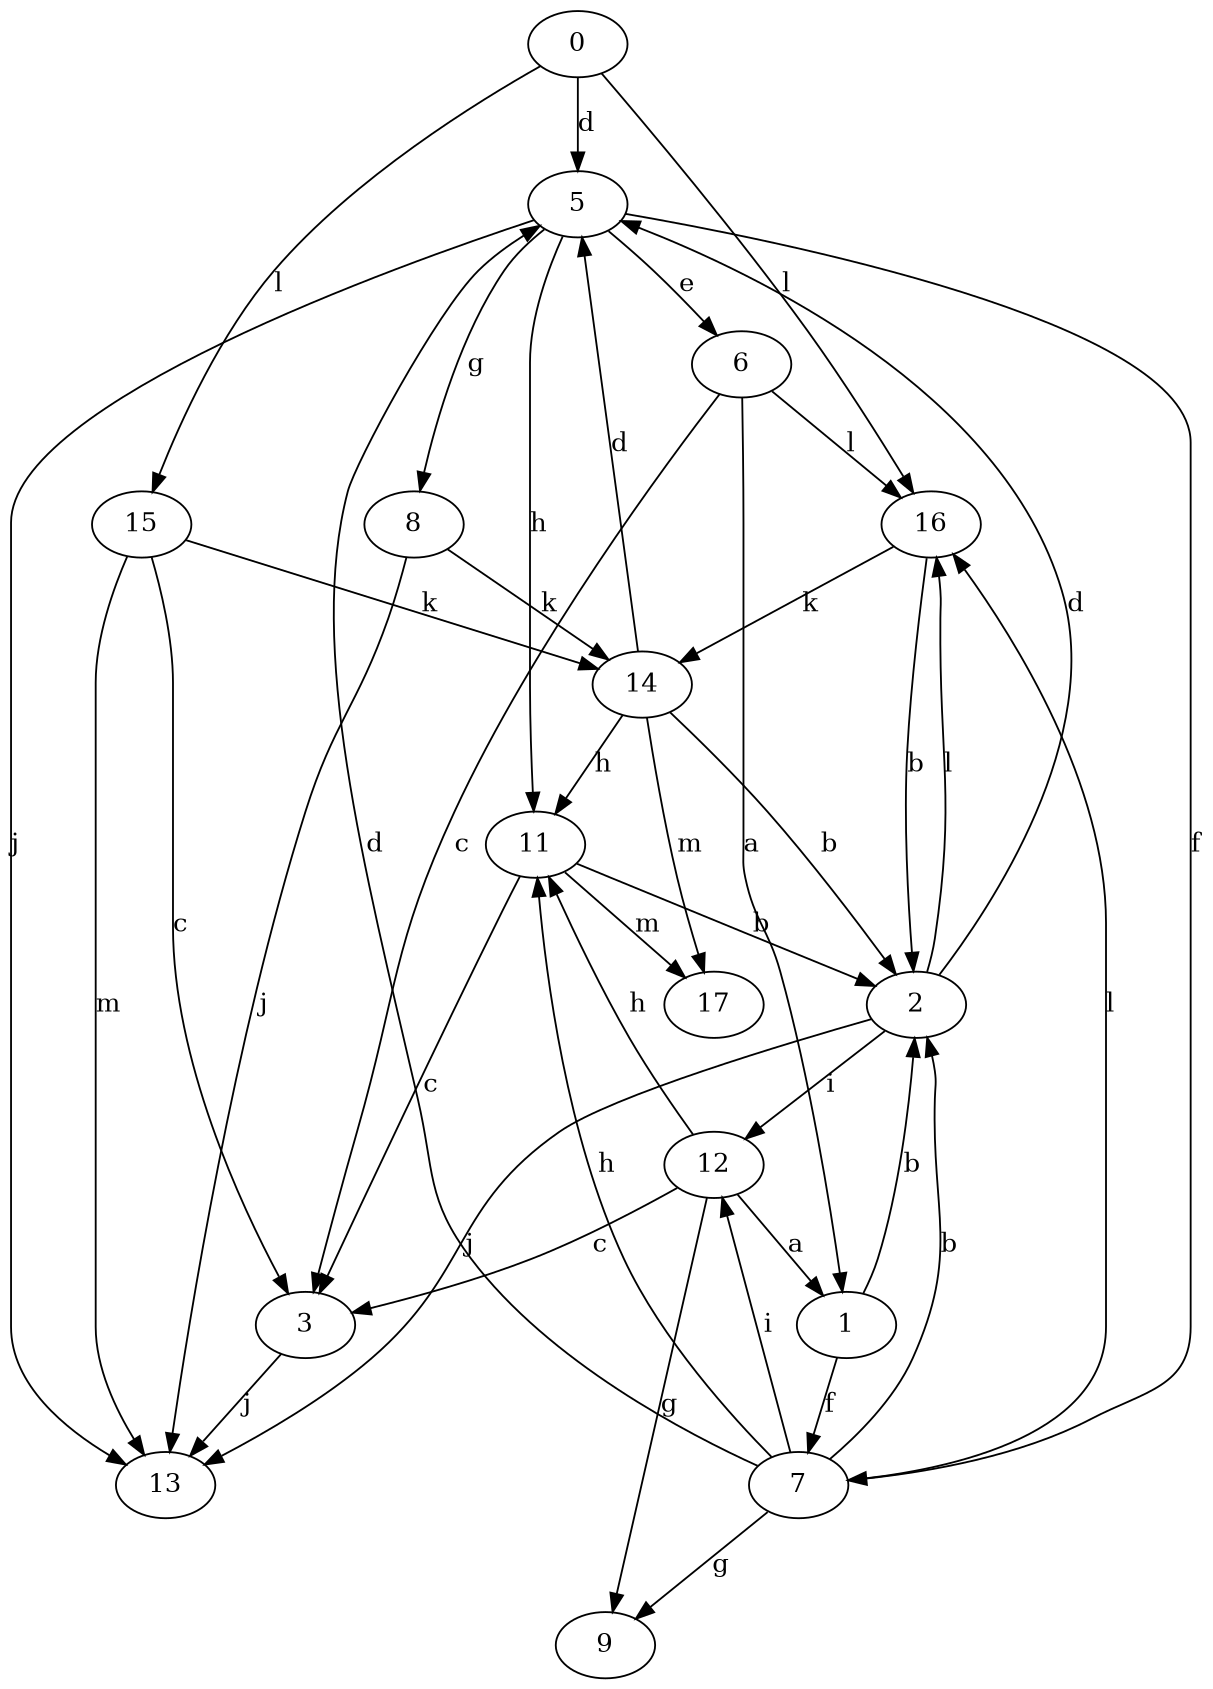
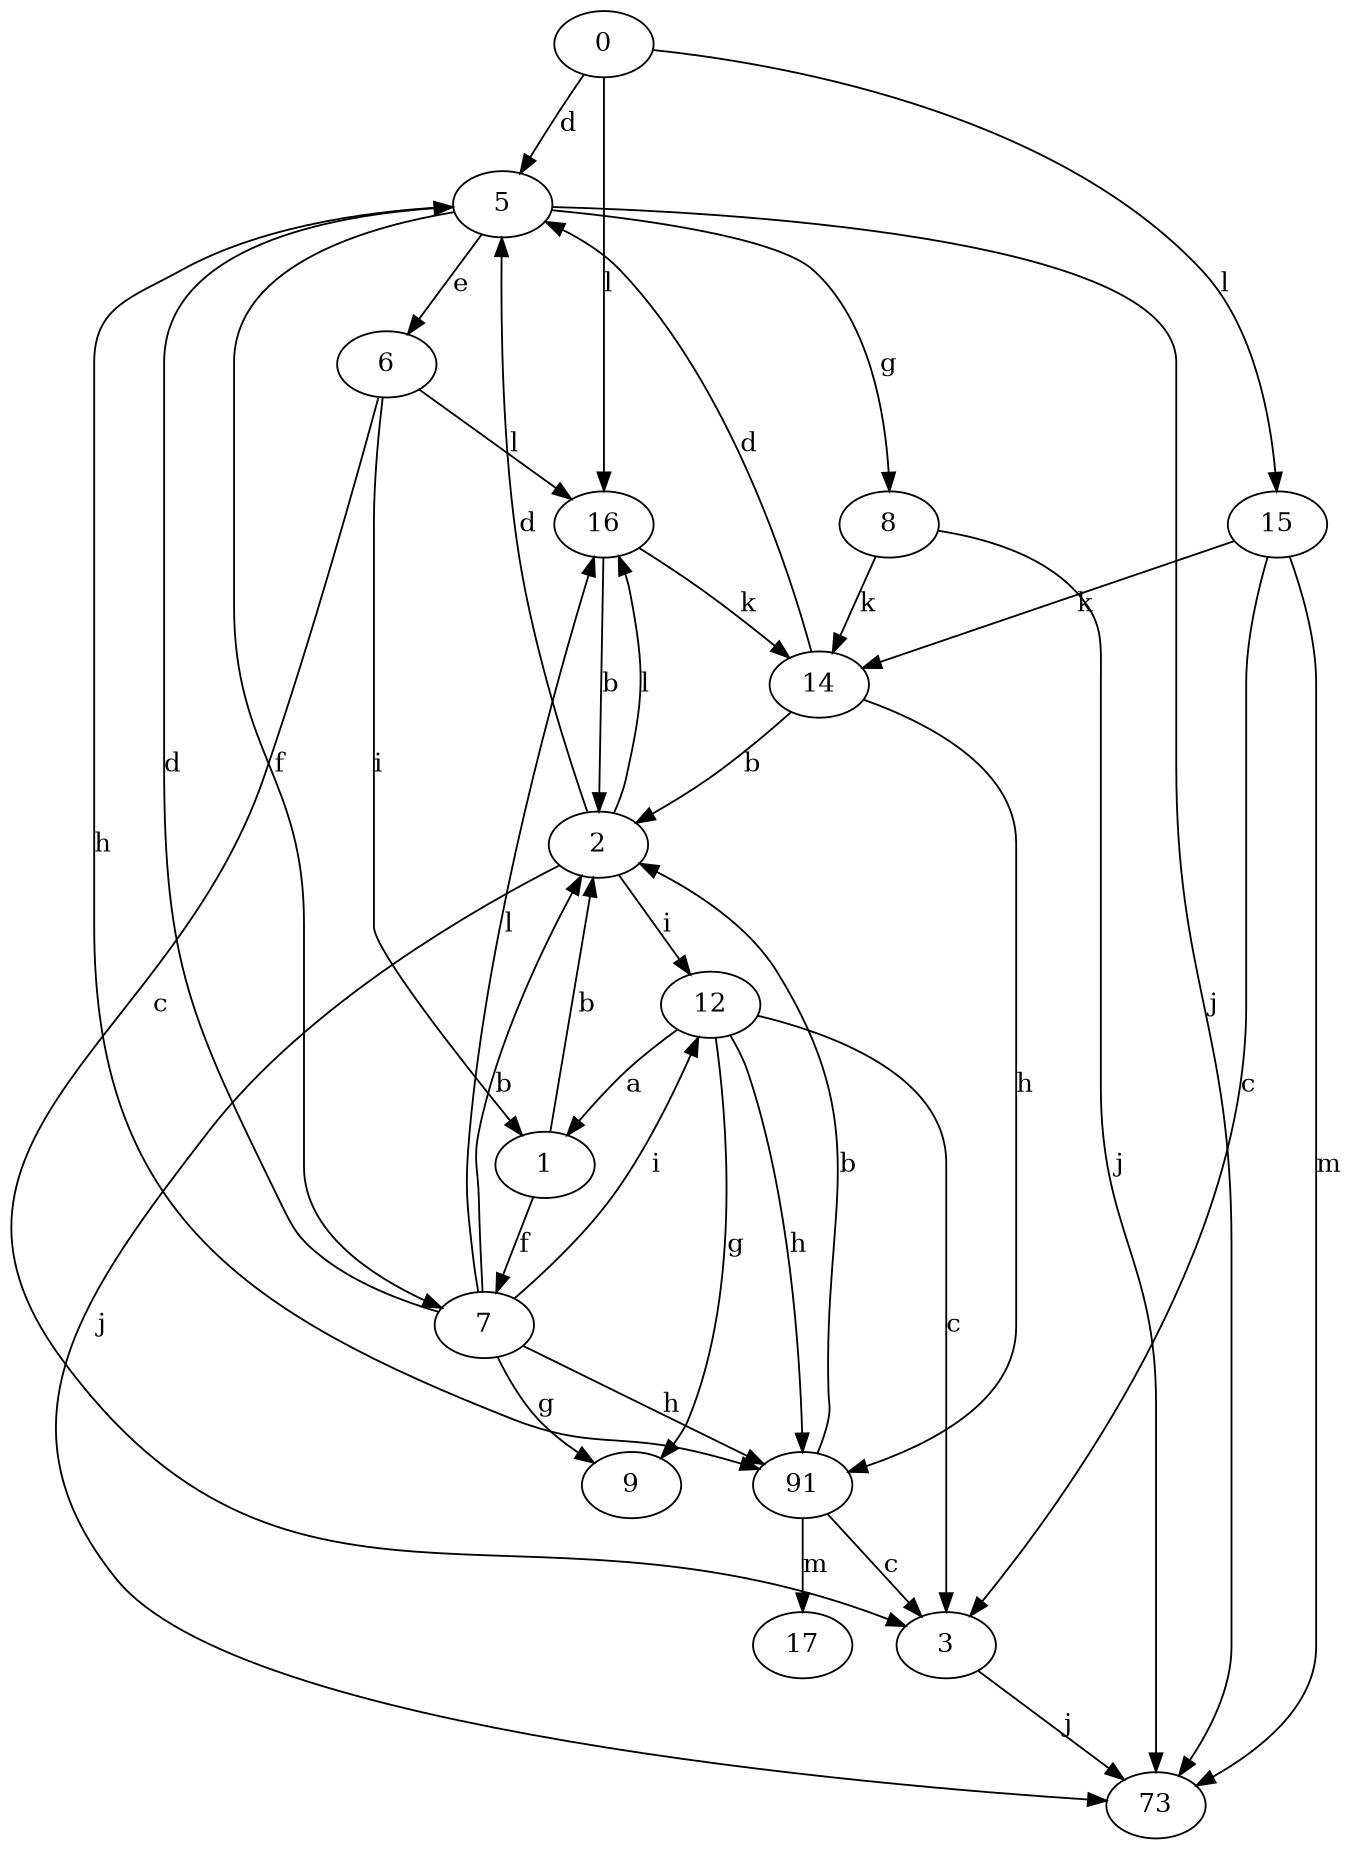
(668, 837) -> none
(536, 845) -> (803, 1485)
(752, 845) -> (379, 765)
(166, 1485) -> (1156, 1805)
